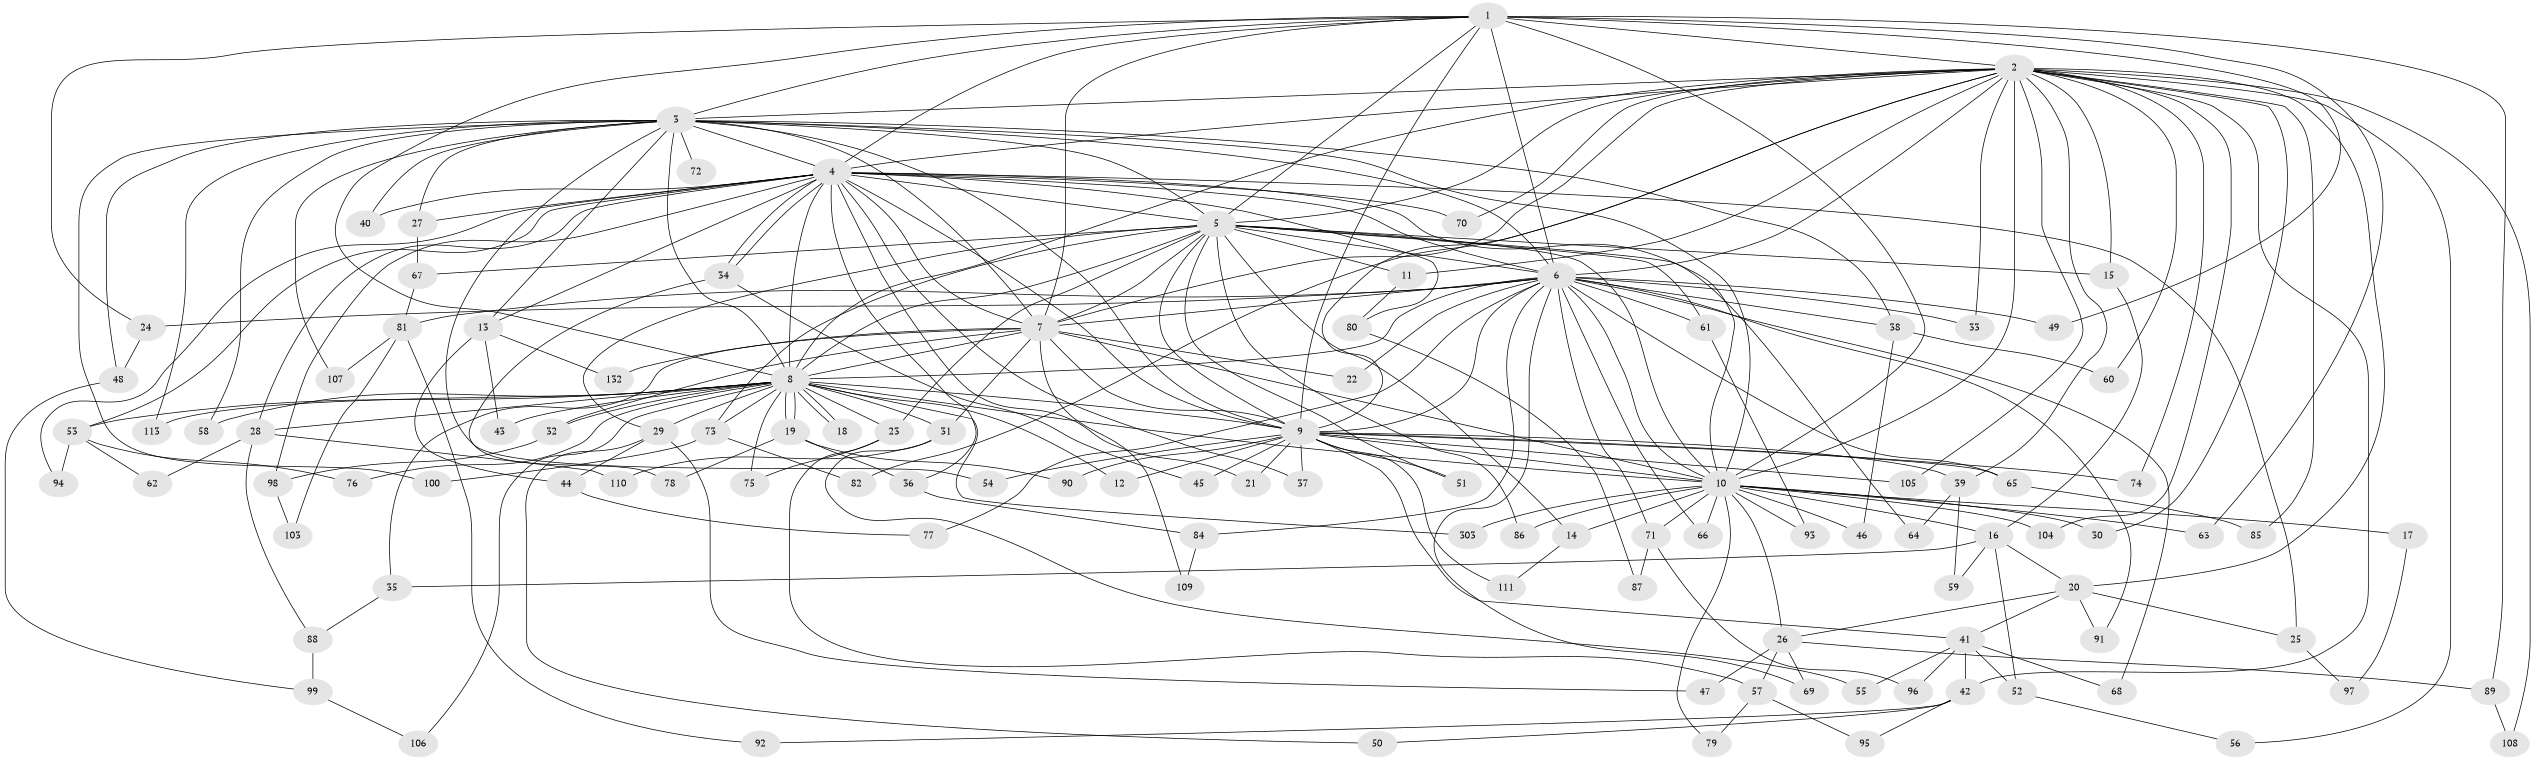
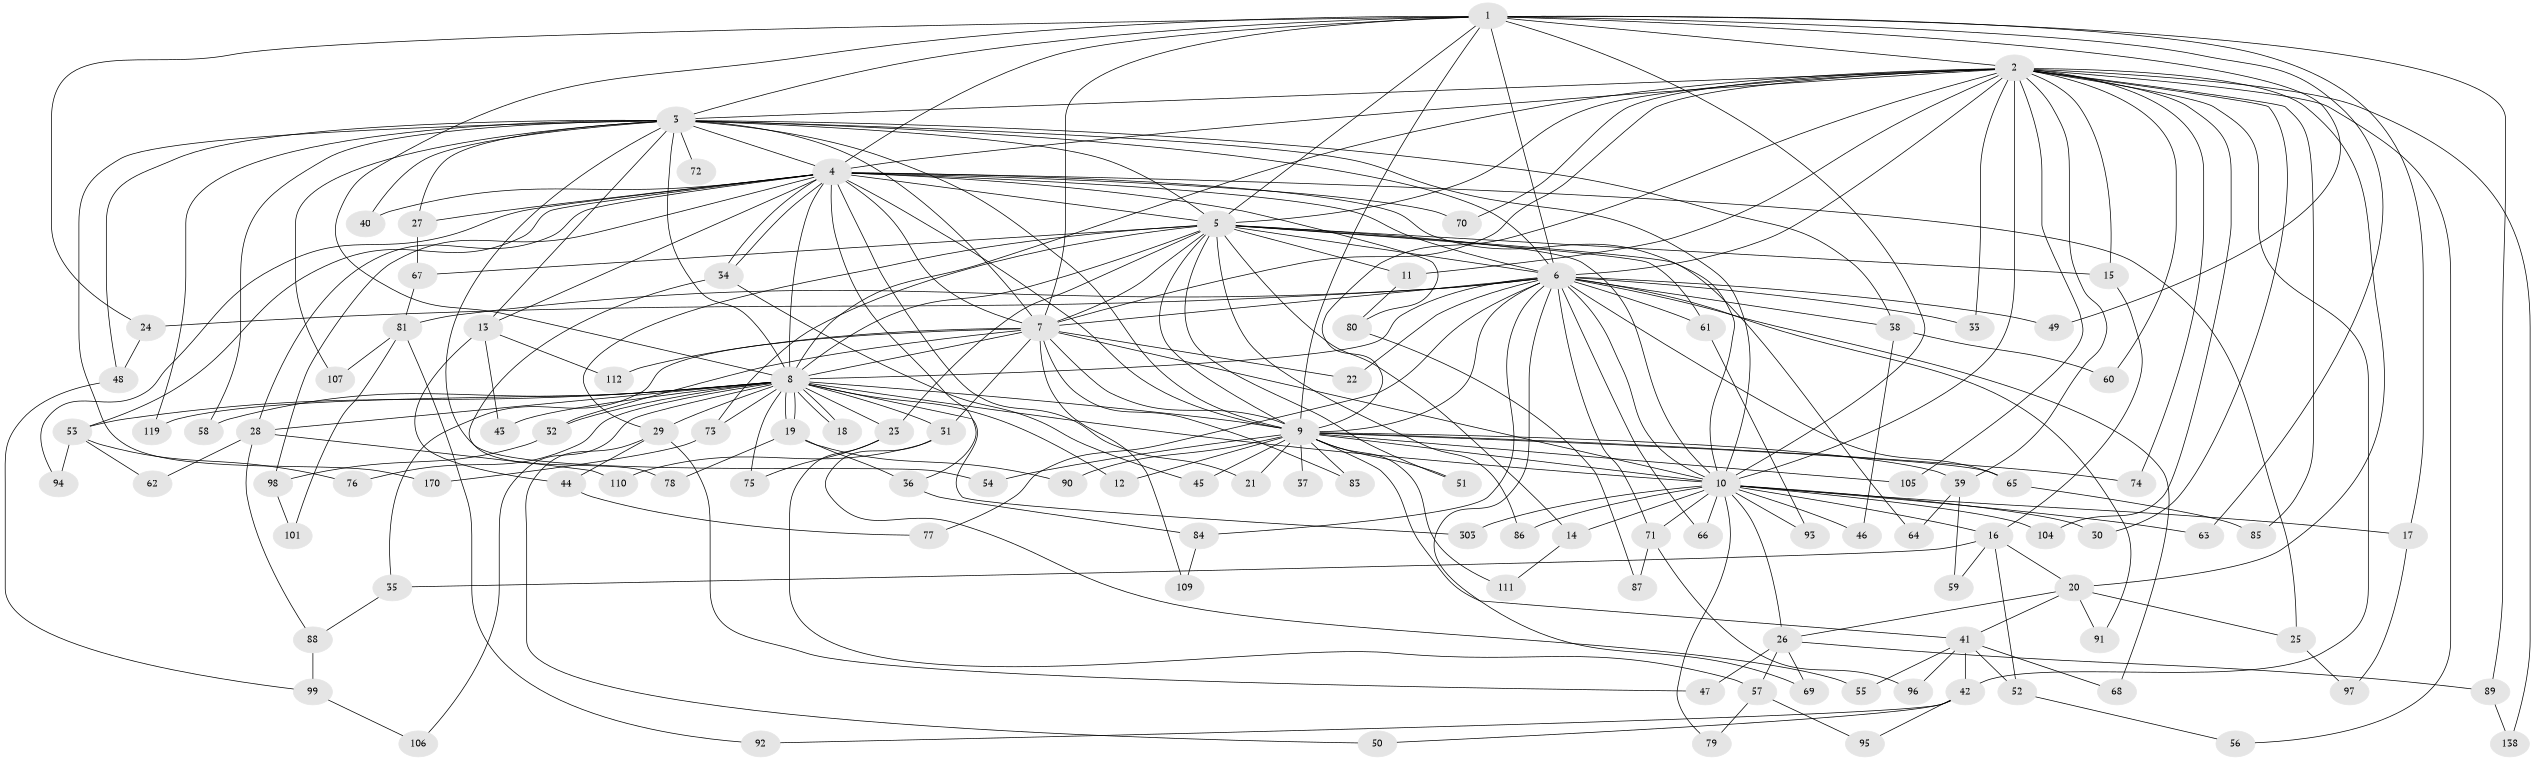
none -> (2224, 48)
(614, 380) -> (614, 380)
(1029, 382) -> none
(152, 432) -> (152, 432)
(432, 484) -> (432, 484)
(857, 484) -> none
none -> (1355, 484)
(293, 536) -> (293, 536)
(2510, 744) -> (2510, 744)
